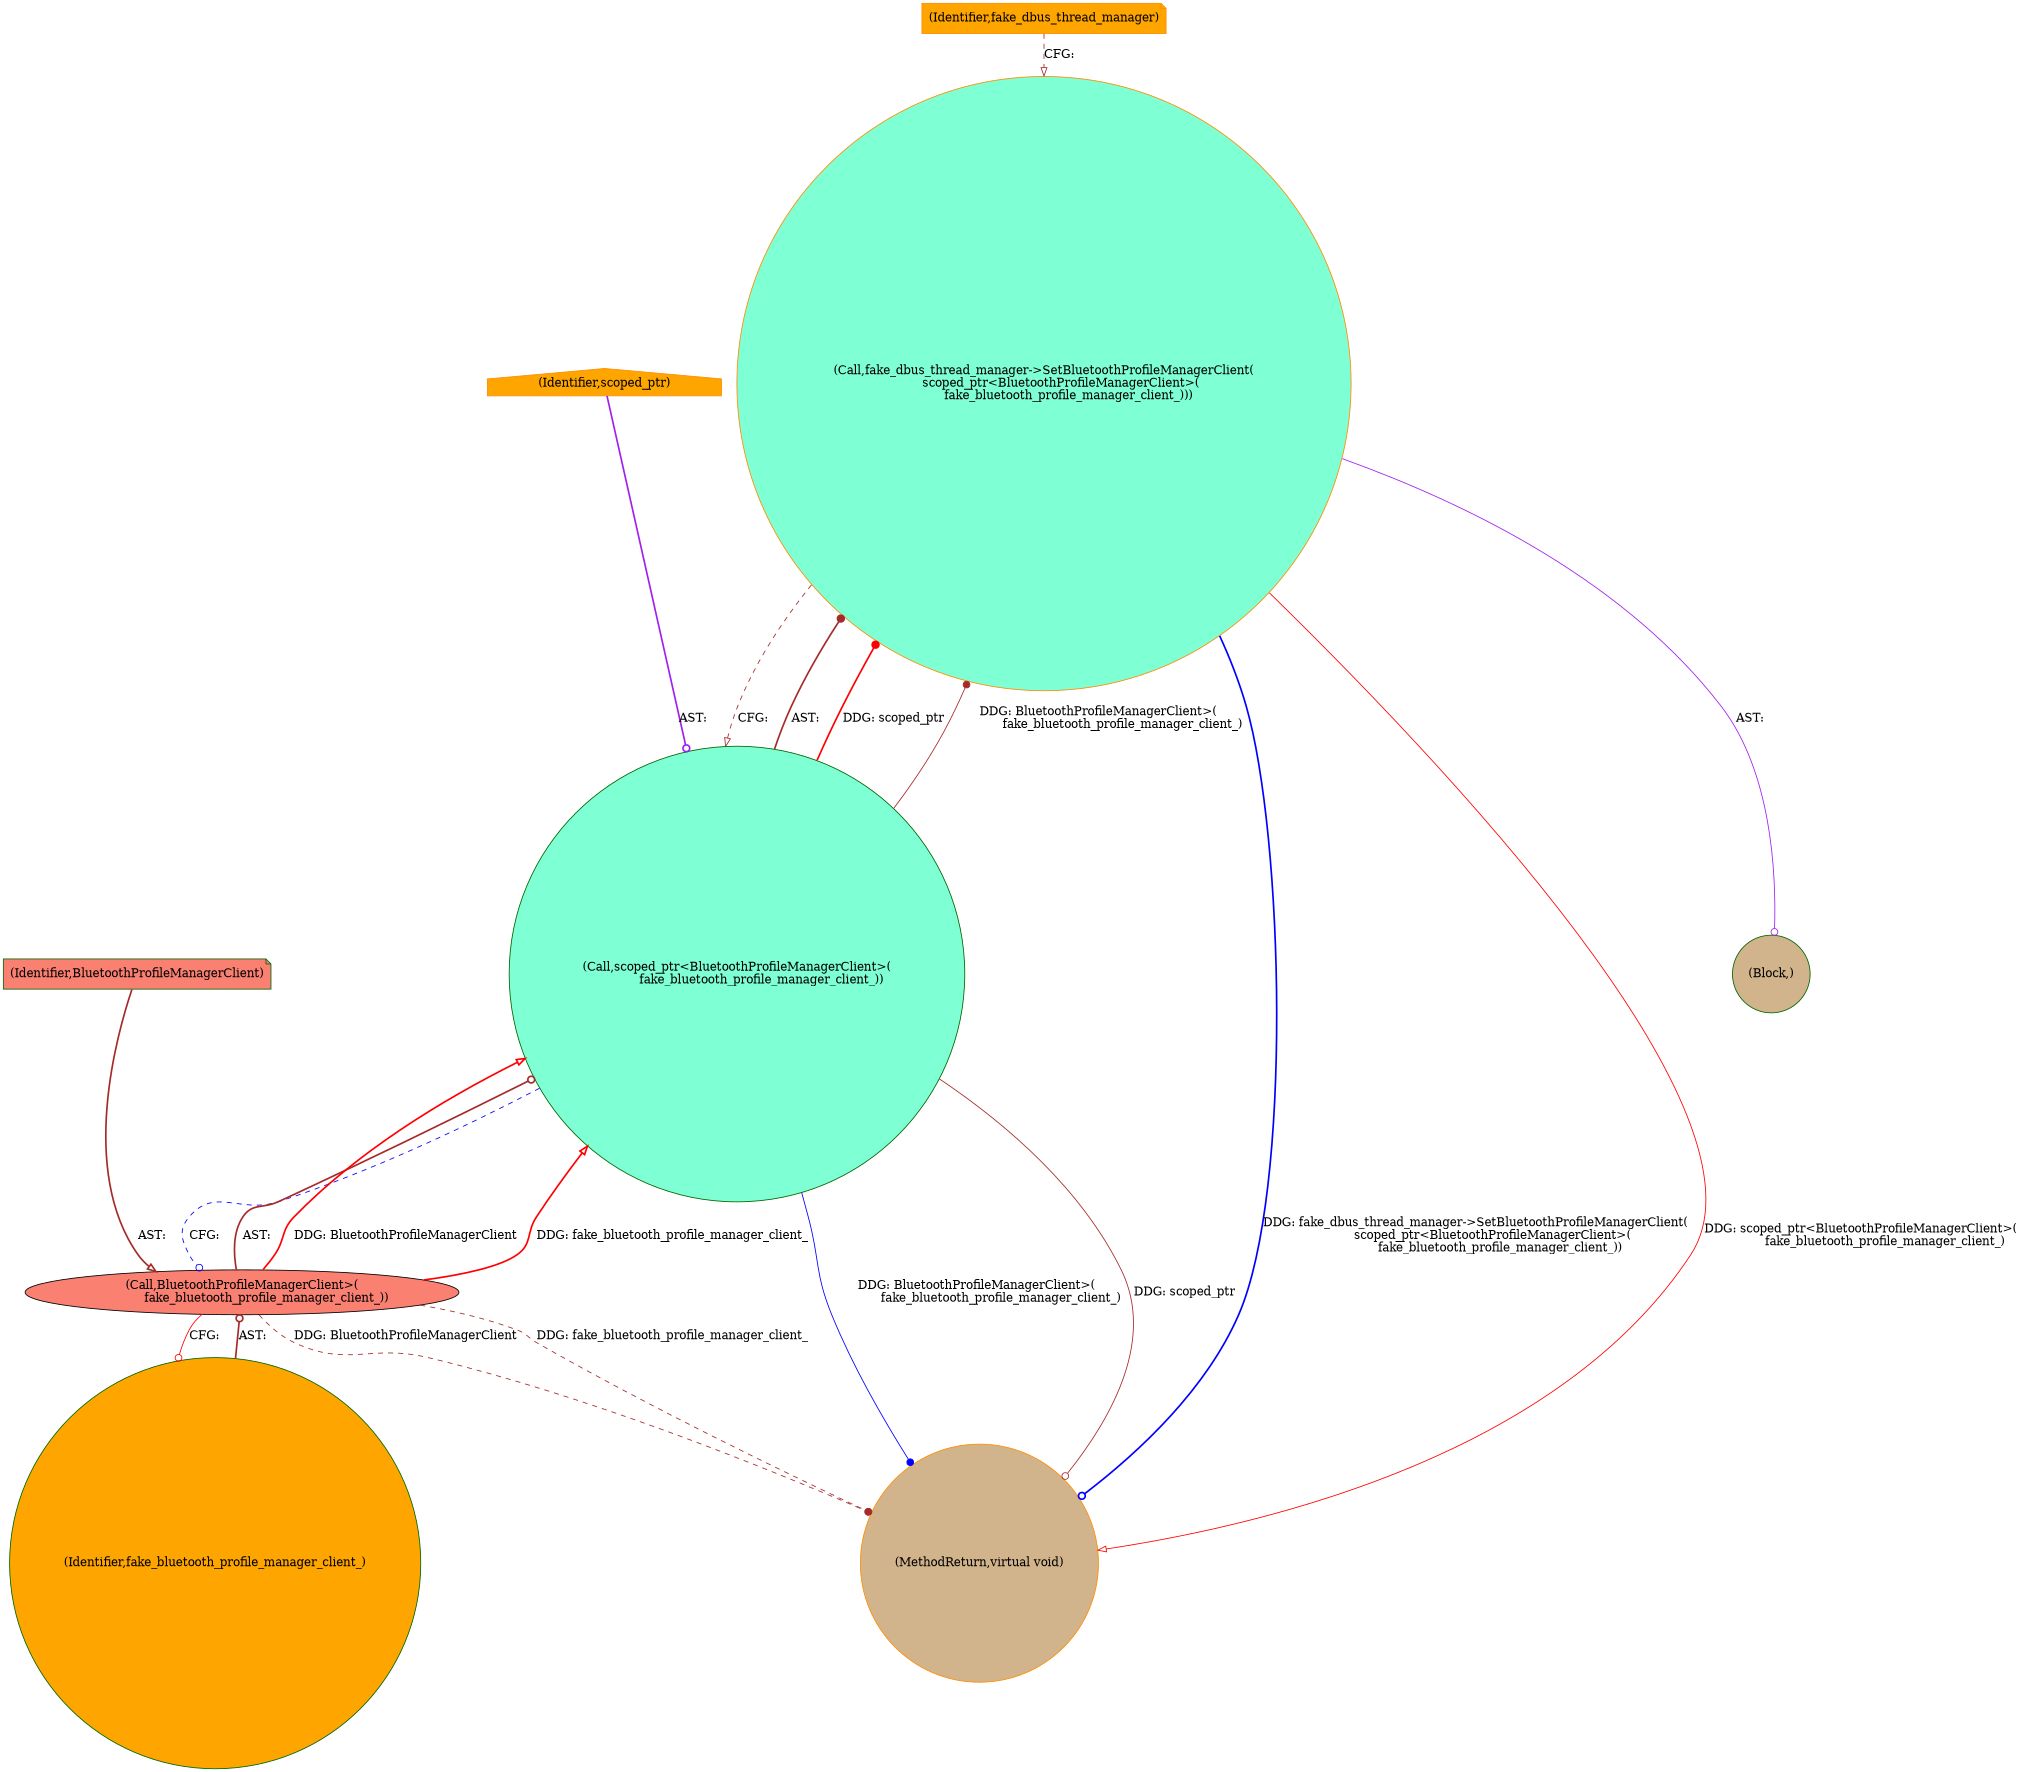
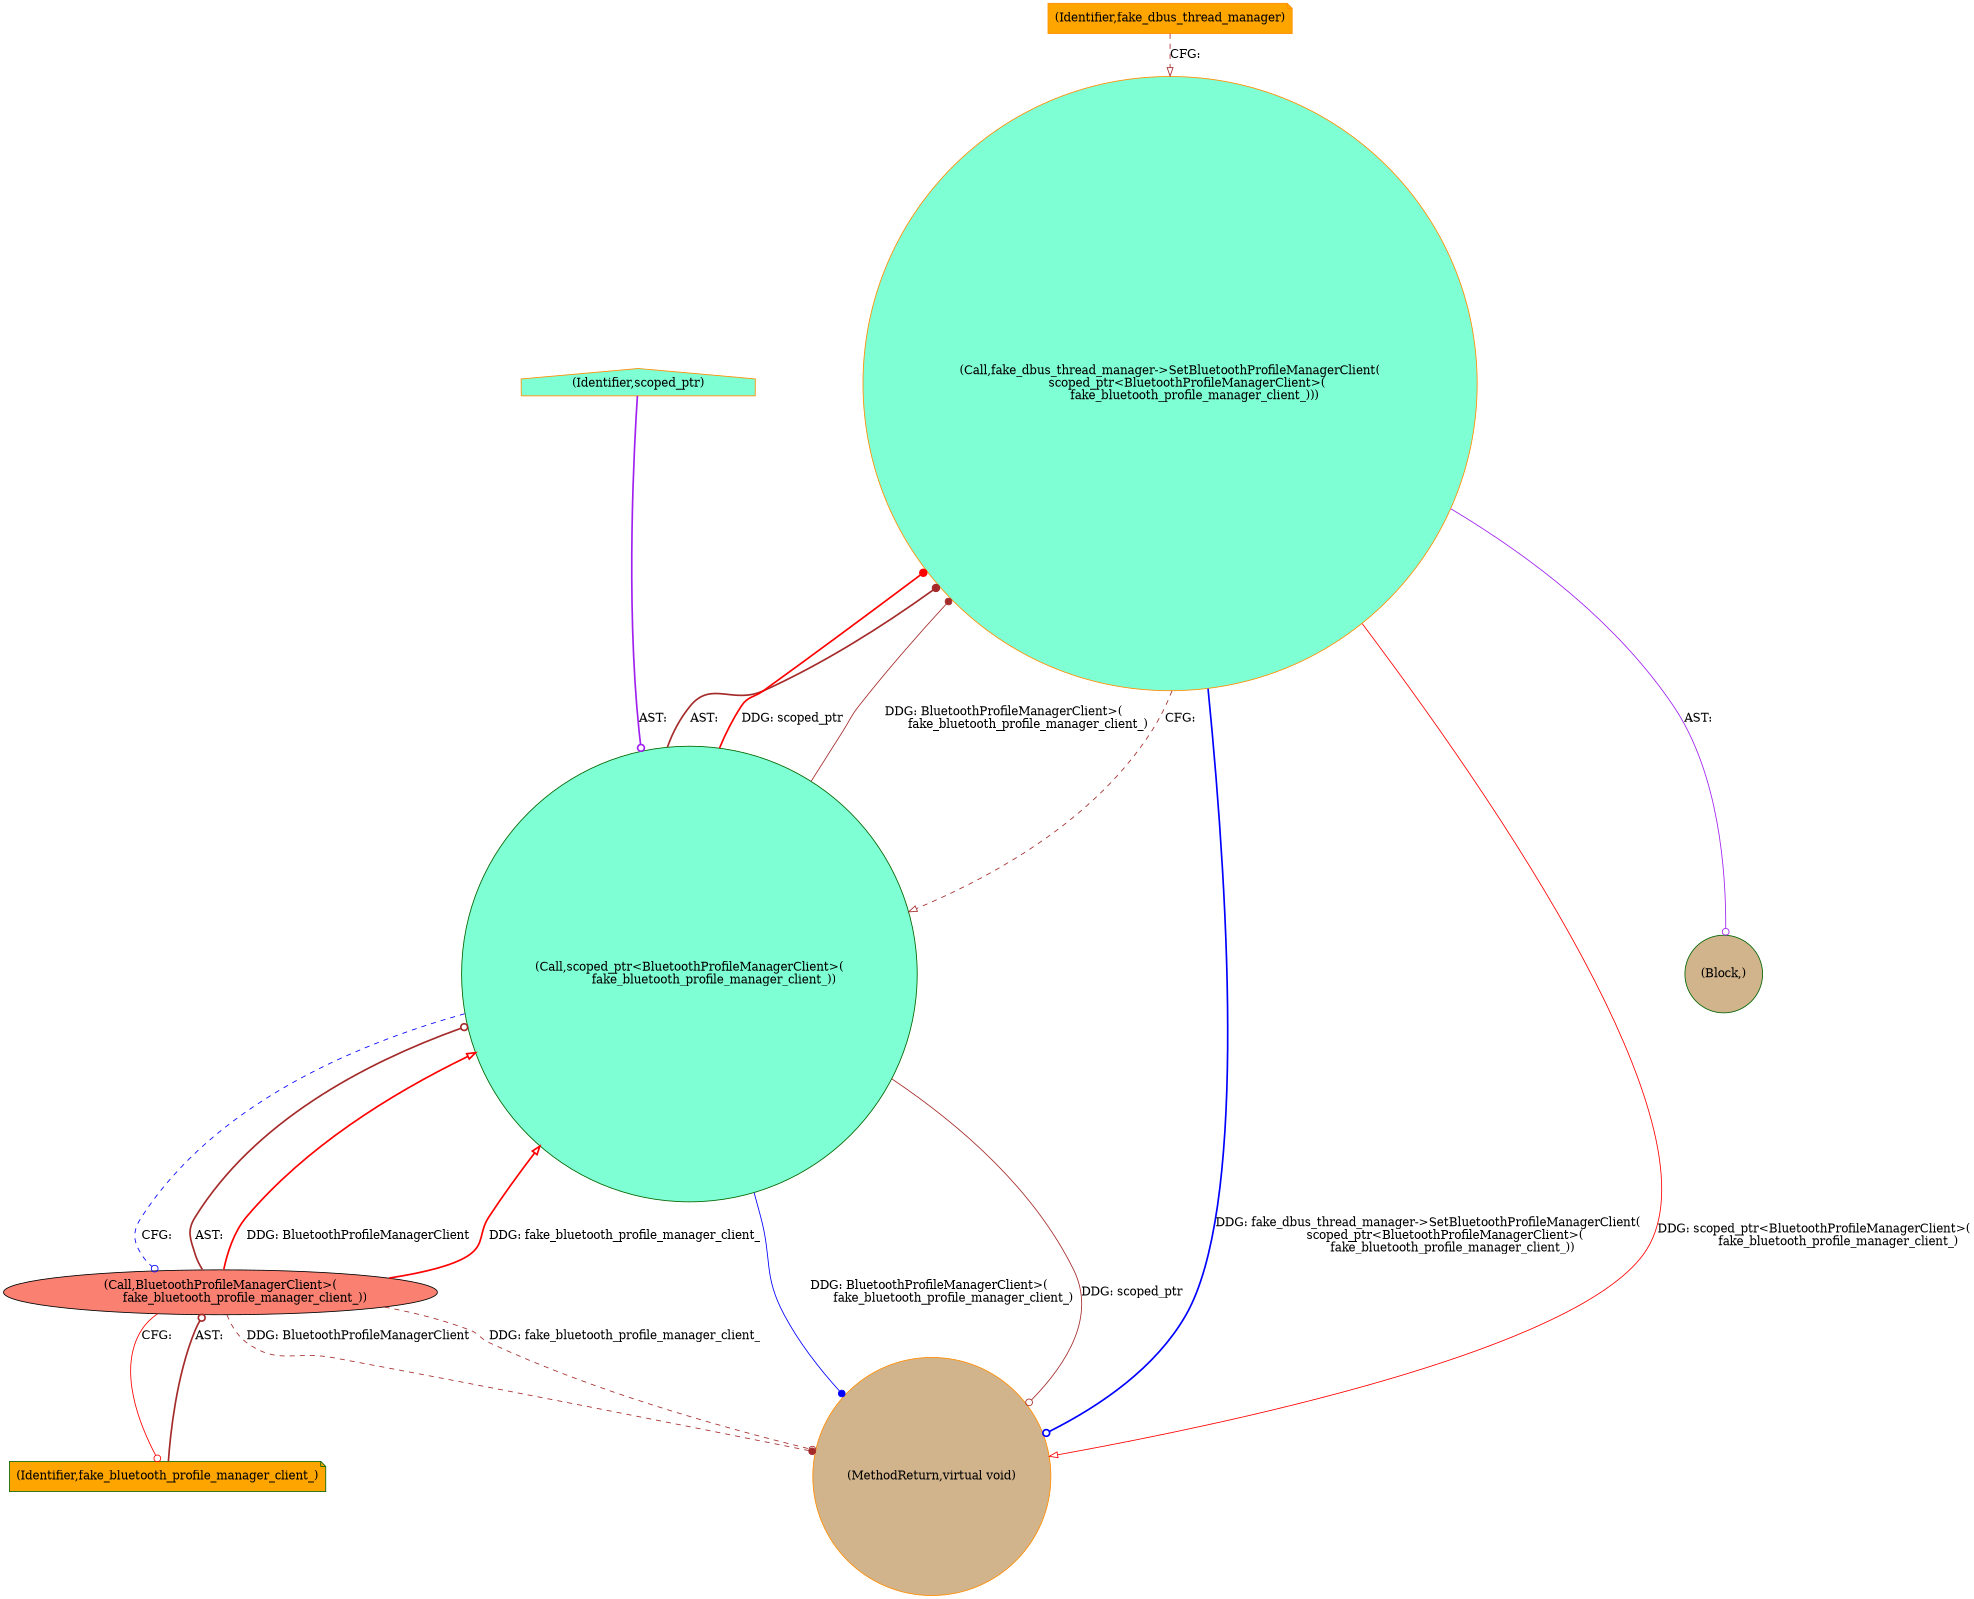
(604, 384) -> (638, 384)
(137, 974) -> none
(215, 1563) -> (168, 1476)
